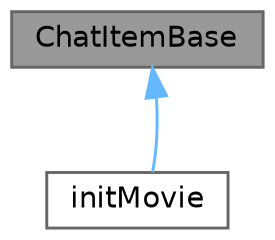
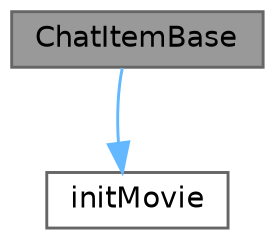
(157, 135) -> (118, 105)
